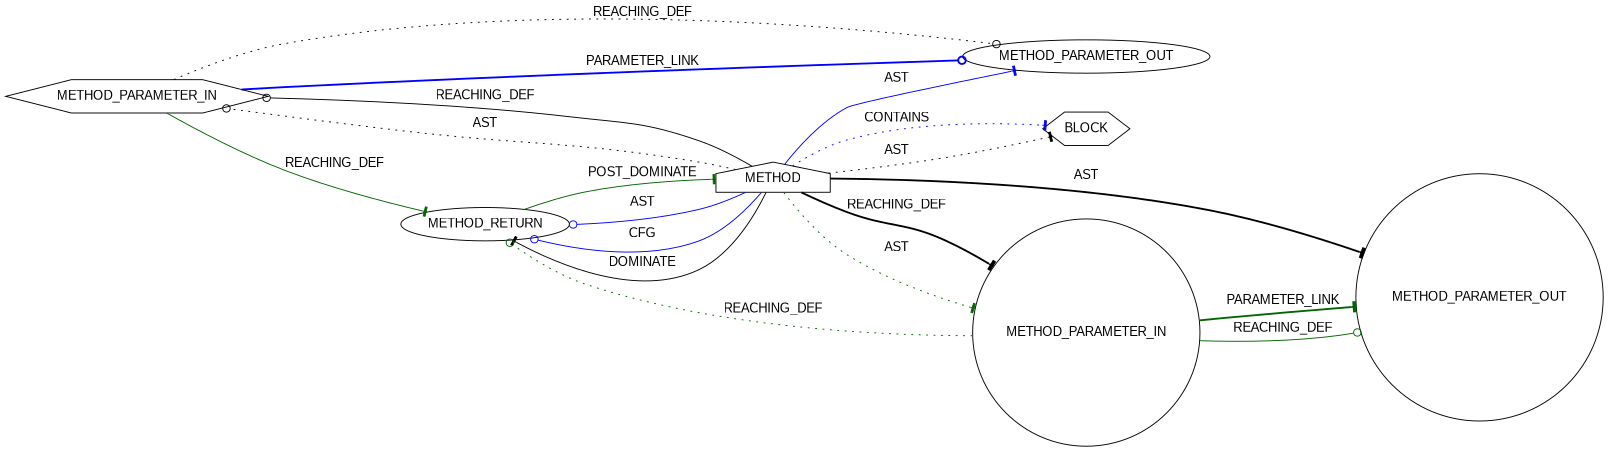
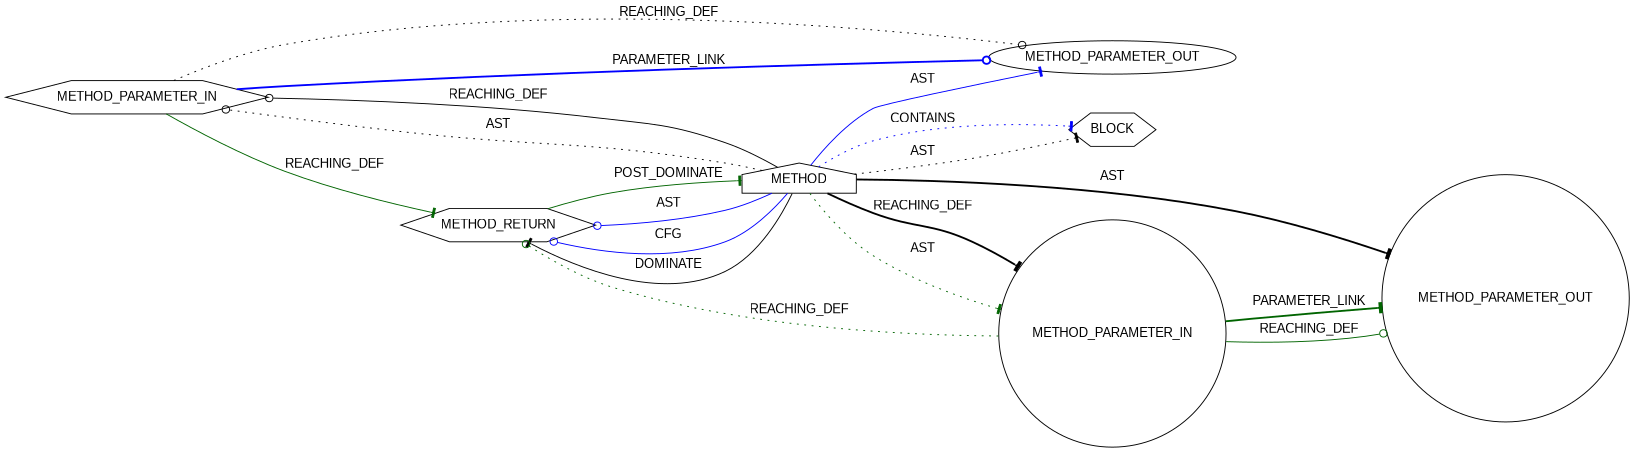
(485, 224) -> (498, 225)
